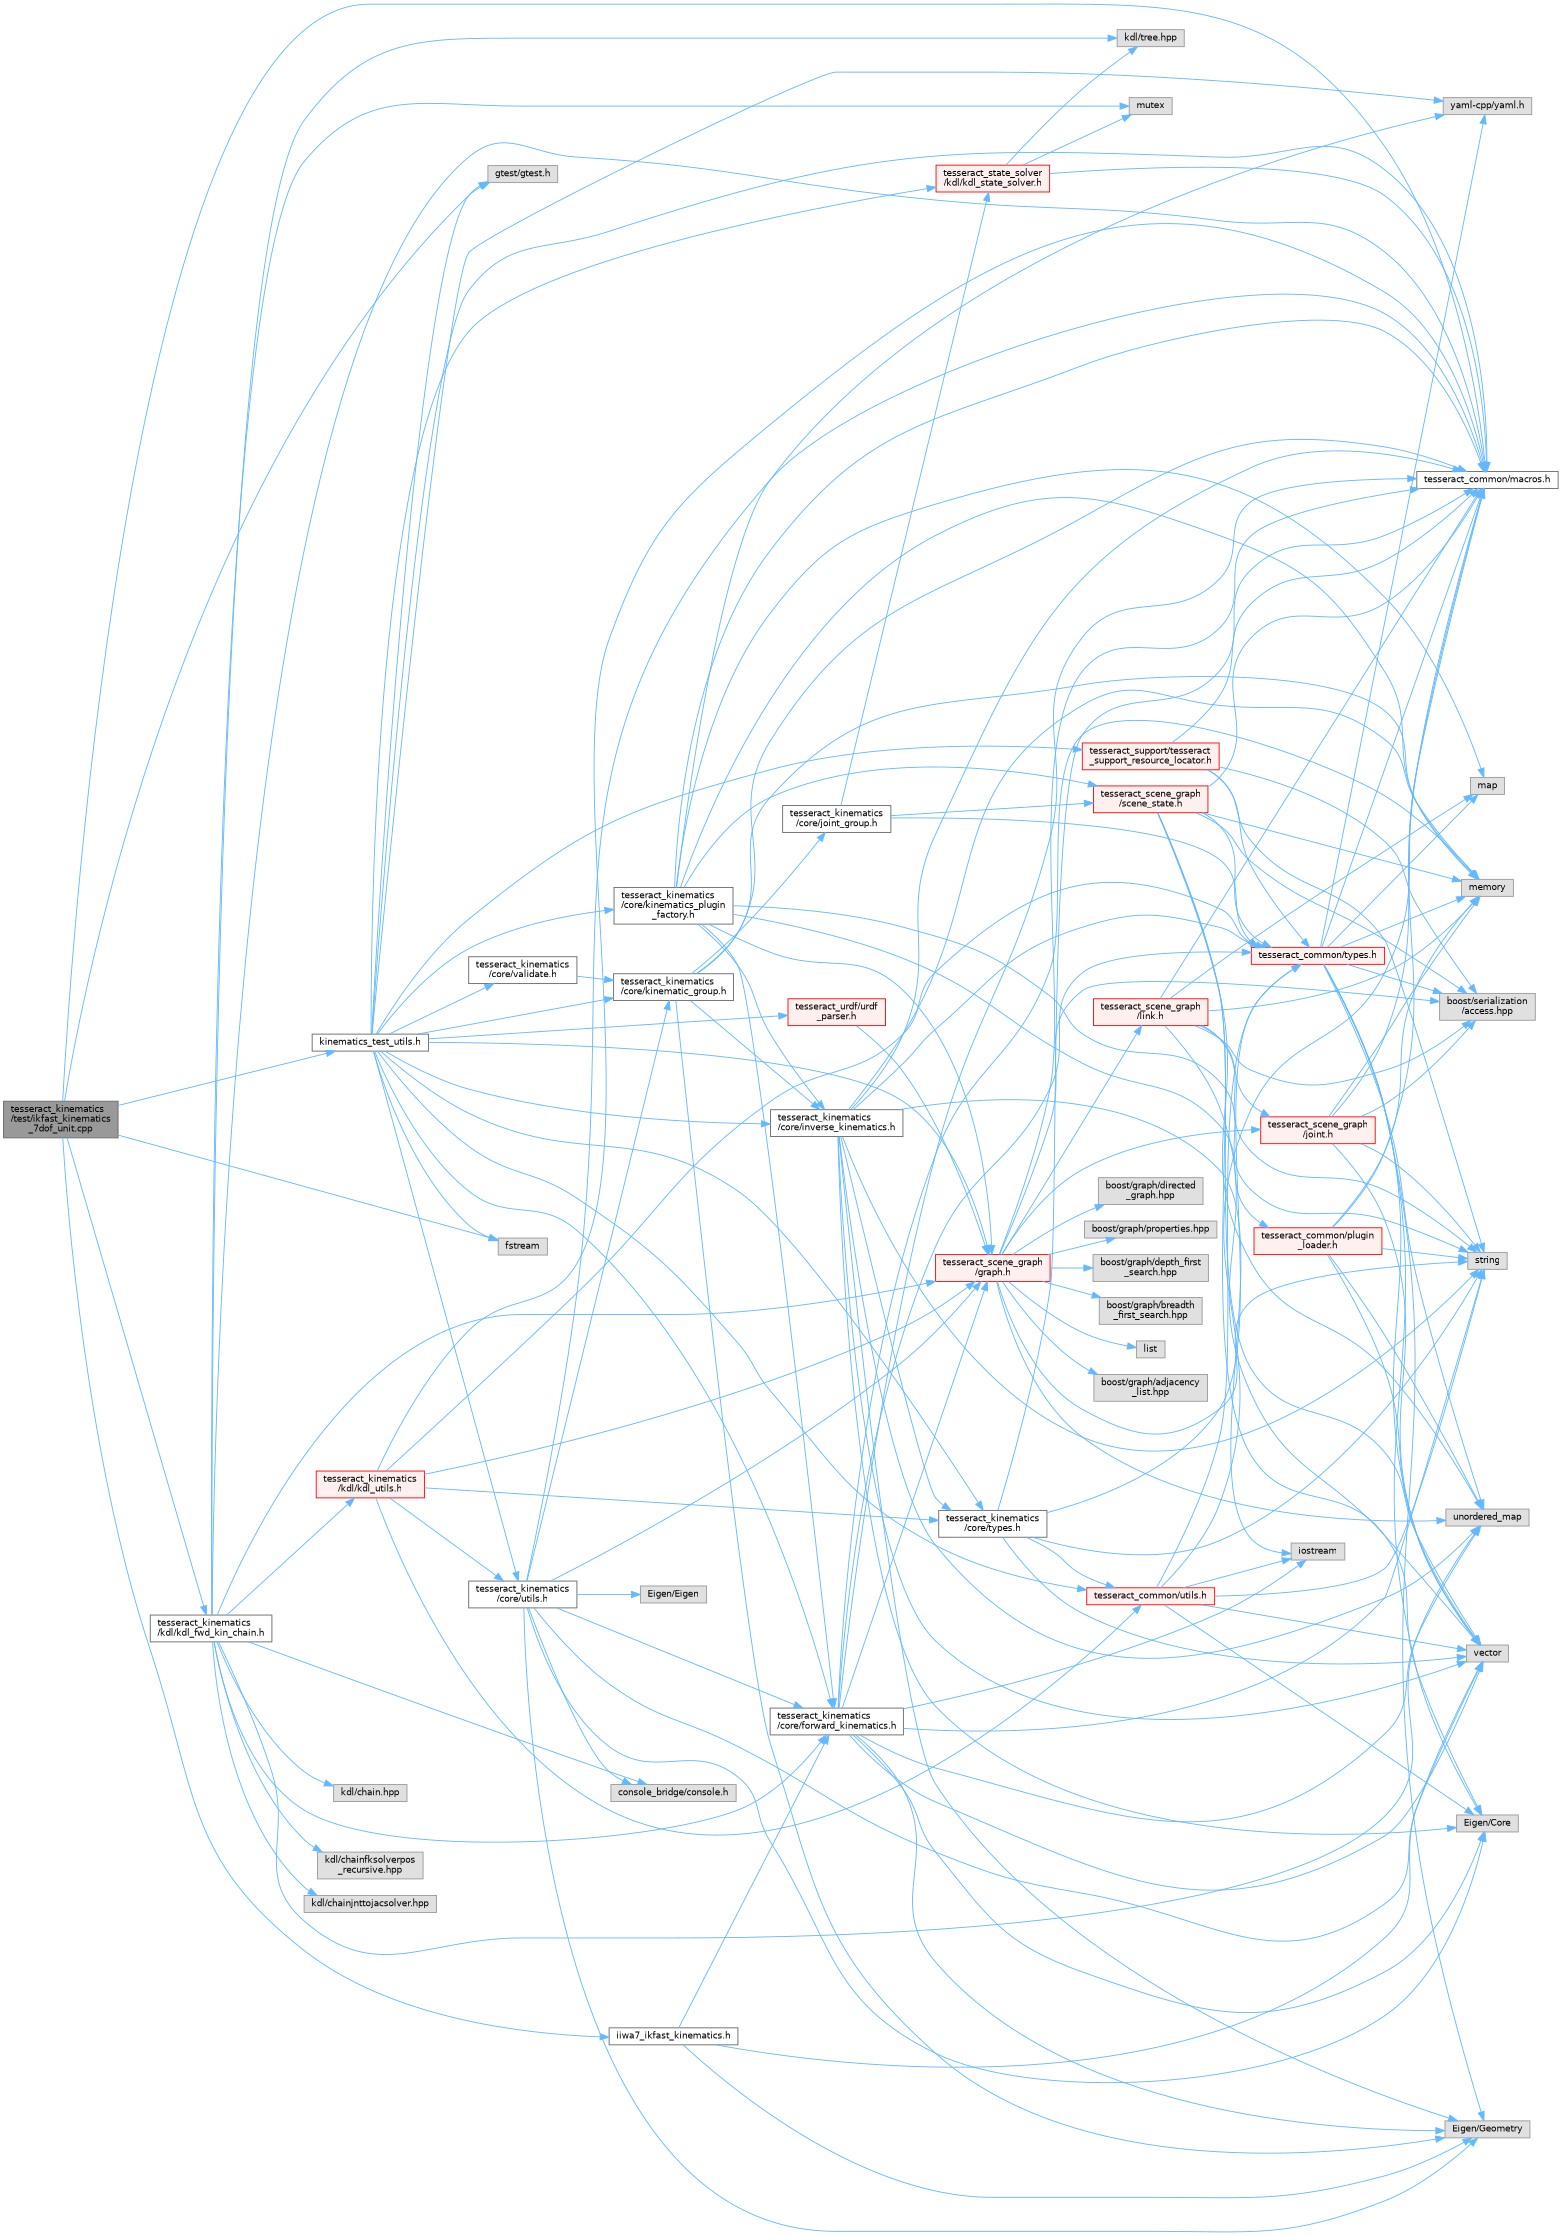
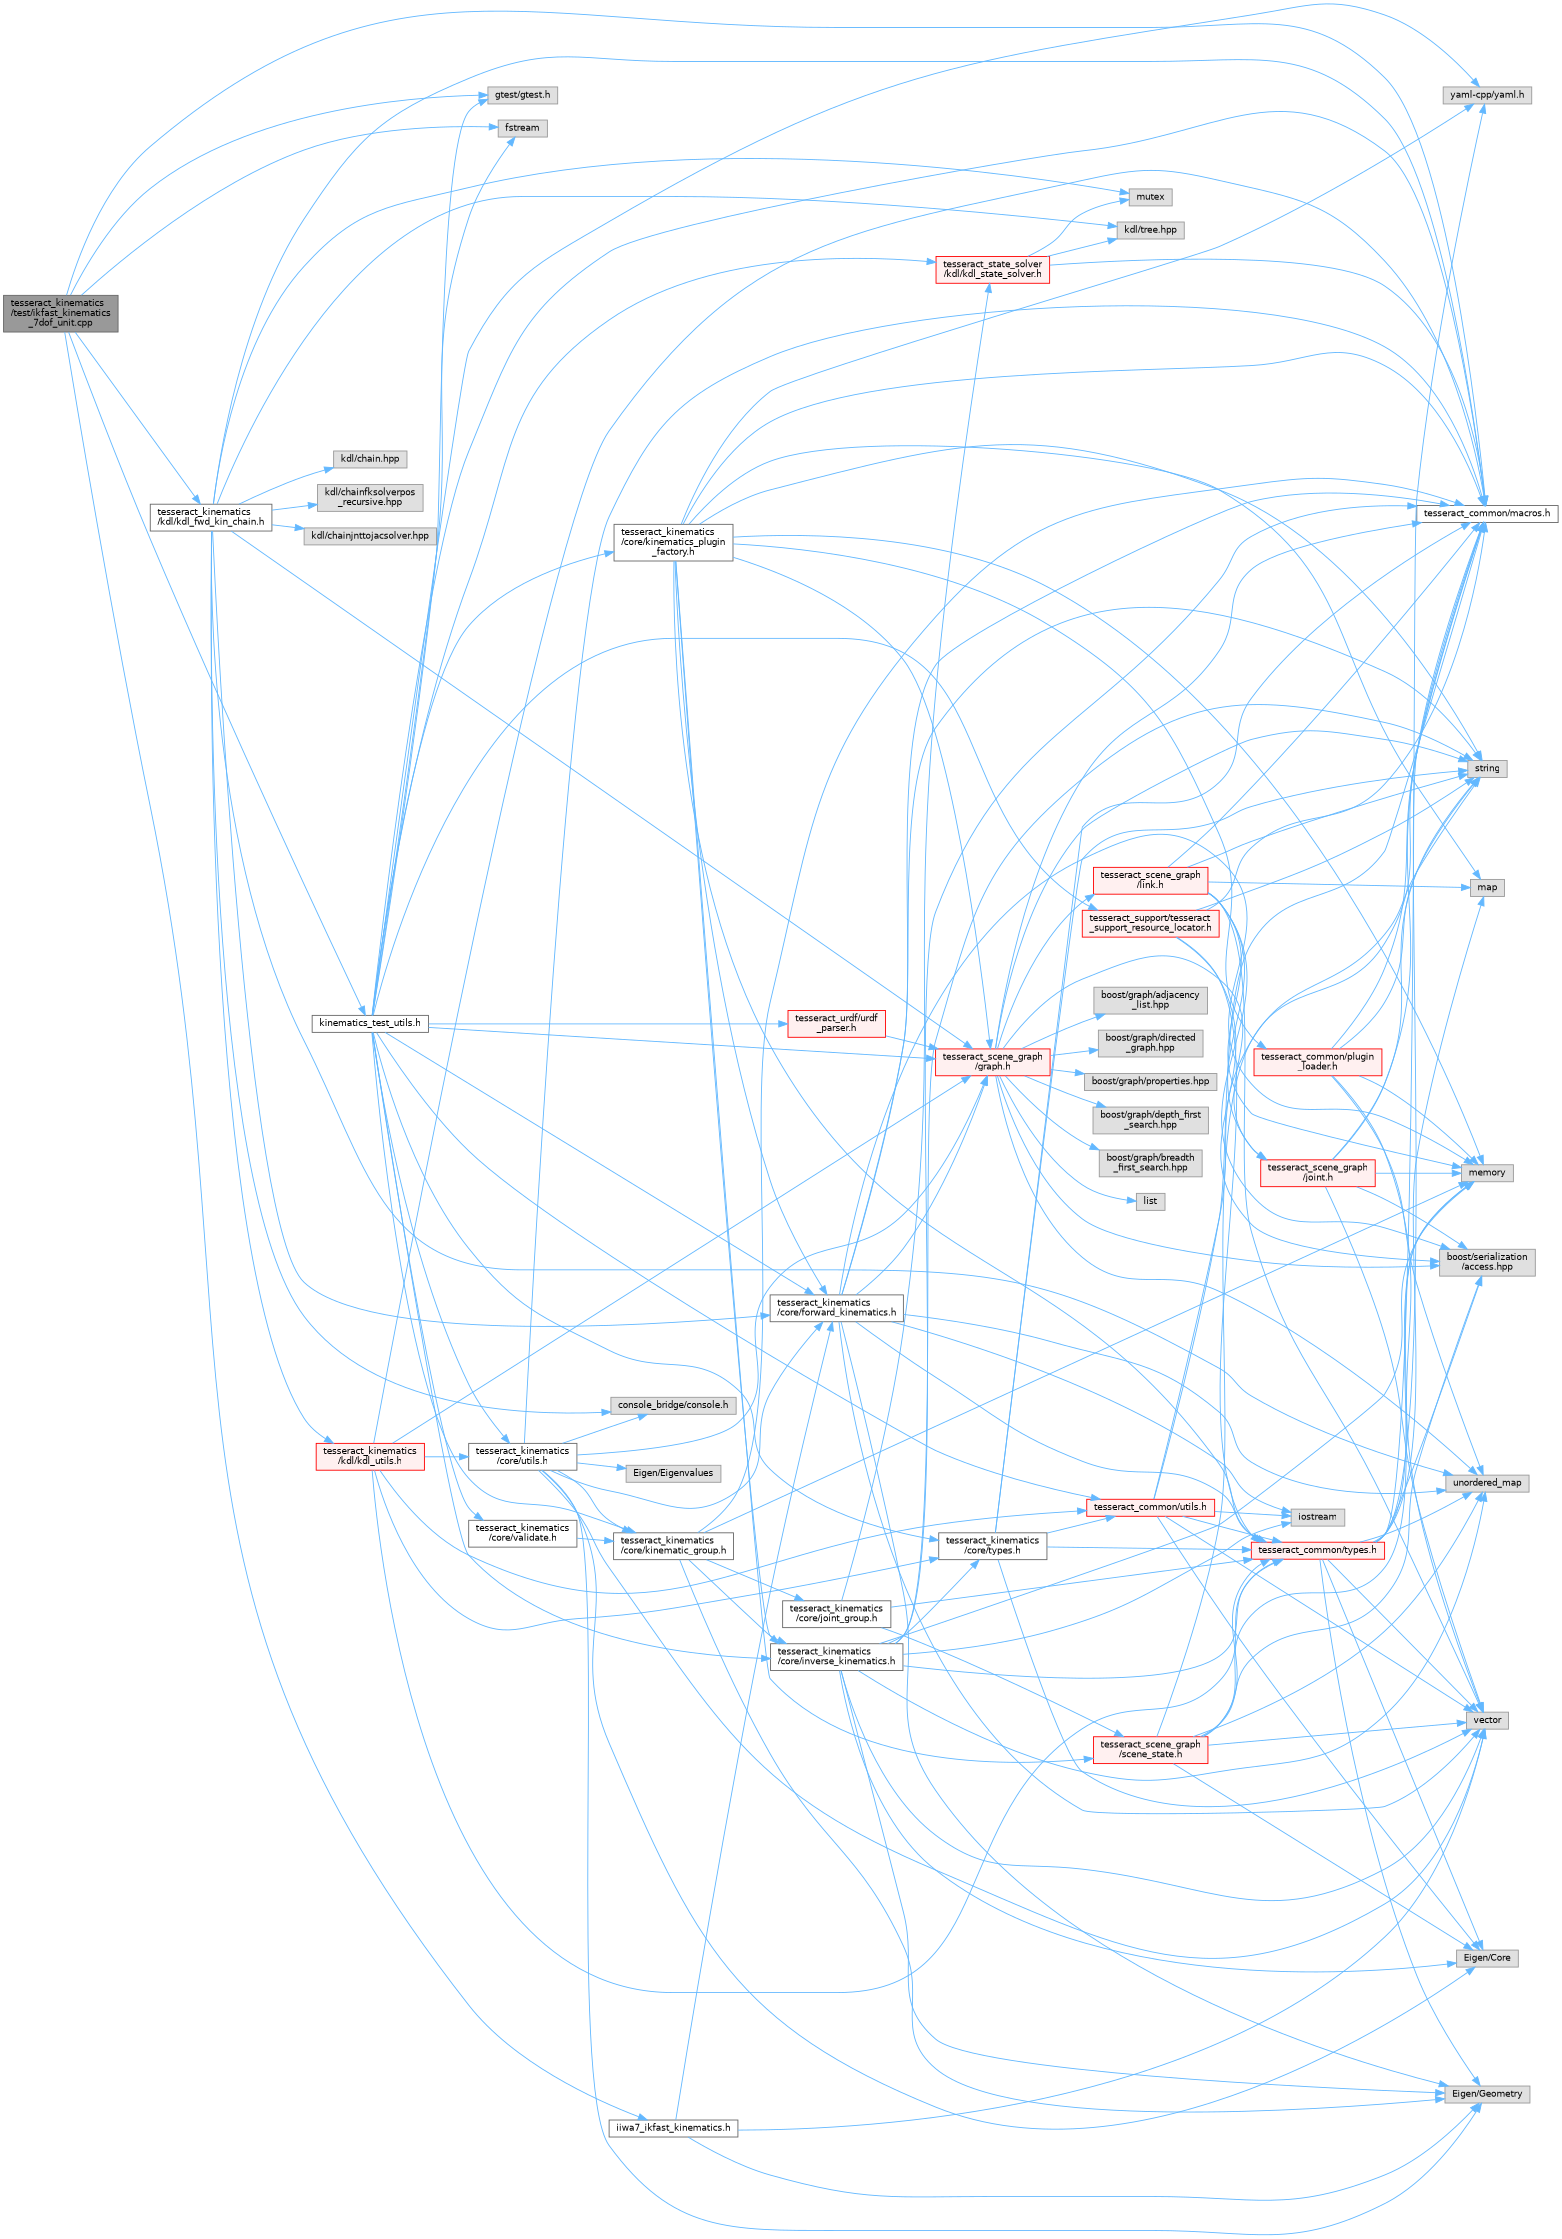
none -> (828, 1131)
(674, 1594) -> (674, 1474)
(1150, 1995) -> none
